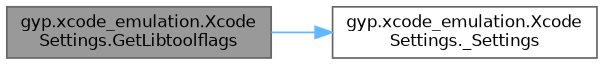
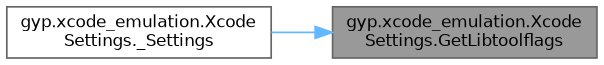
(293, 32) -> (293, 32)
